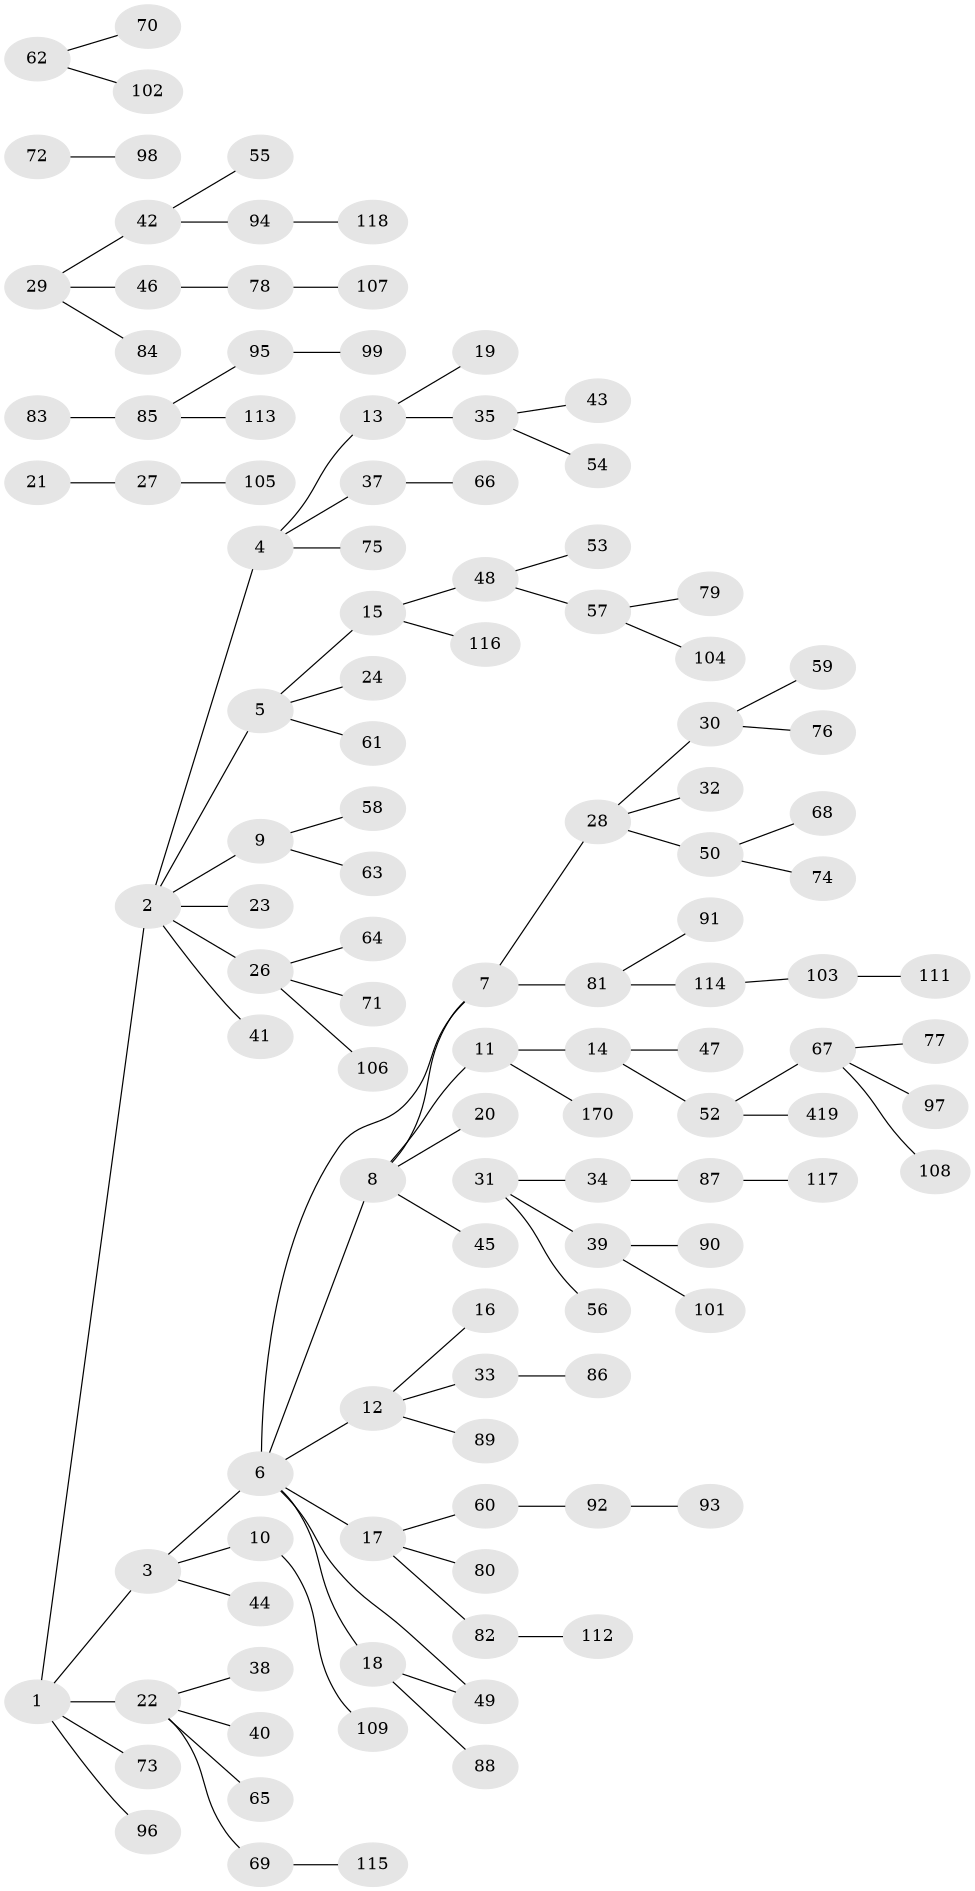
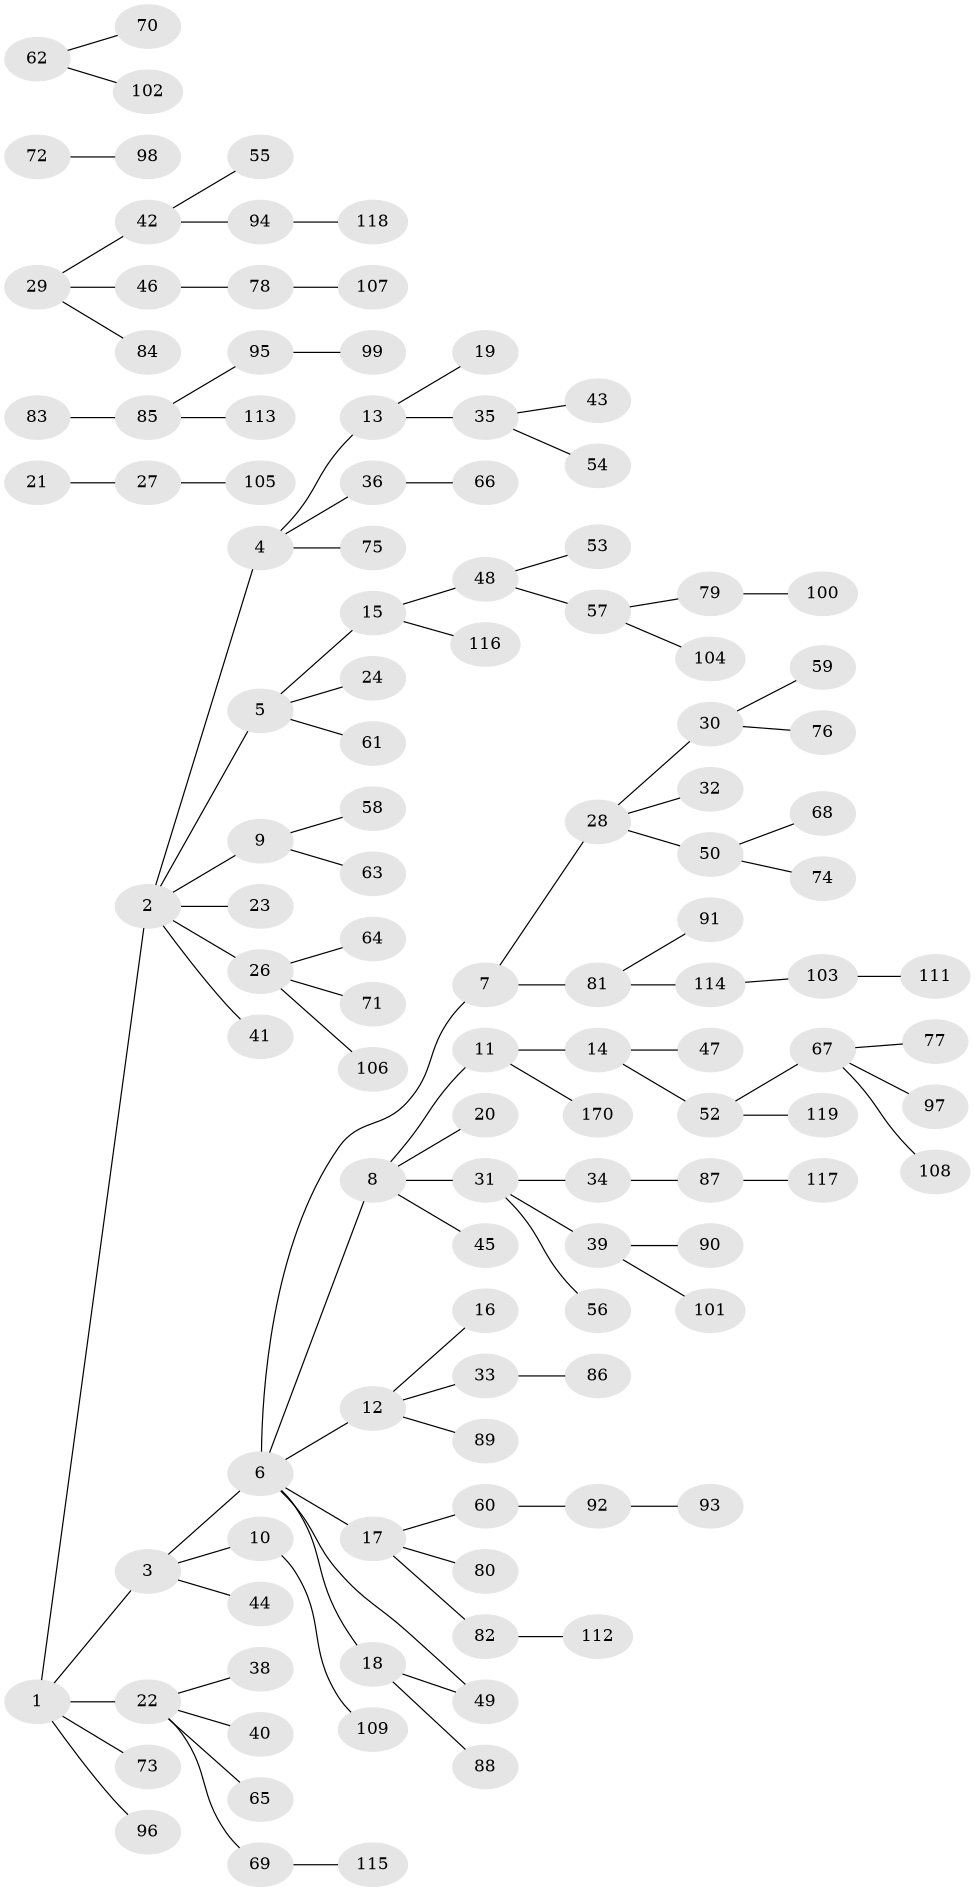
(373, 483) -> (373, 483)
none -> (823, 594)
(426, 1091) -> (429, 1180)
(823, 1115) -> (823, 1115)
